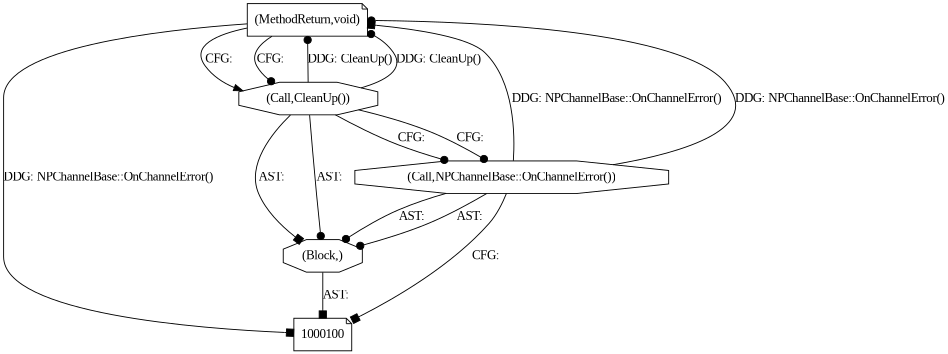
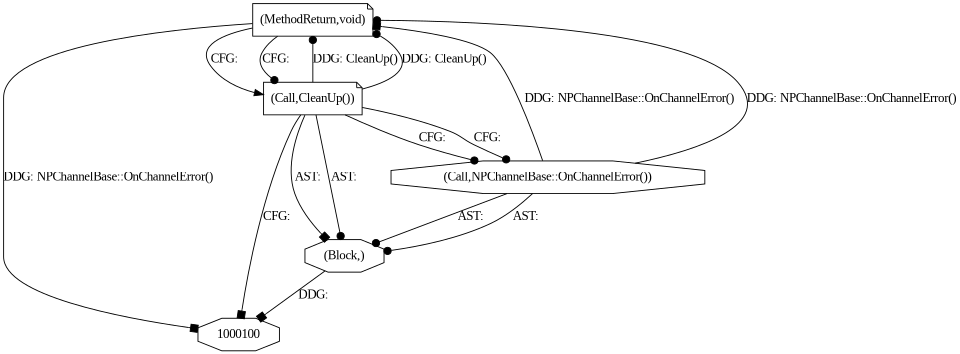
(308, 99) -> (313, 99)
(443, 265) -> (263, 209)
(338, 295) -> (315, 295)
(323, 335) -> (239, 335)
